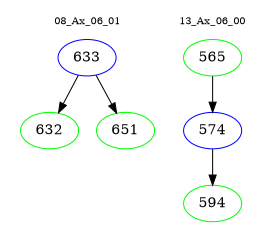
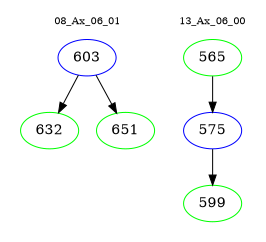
(87, 58) -> (87, 58)
(213, 131) -> (213, 131)
(213, 204) -> (213, 204)
